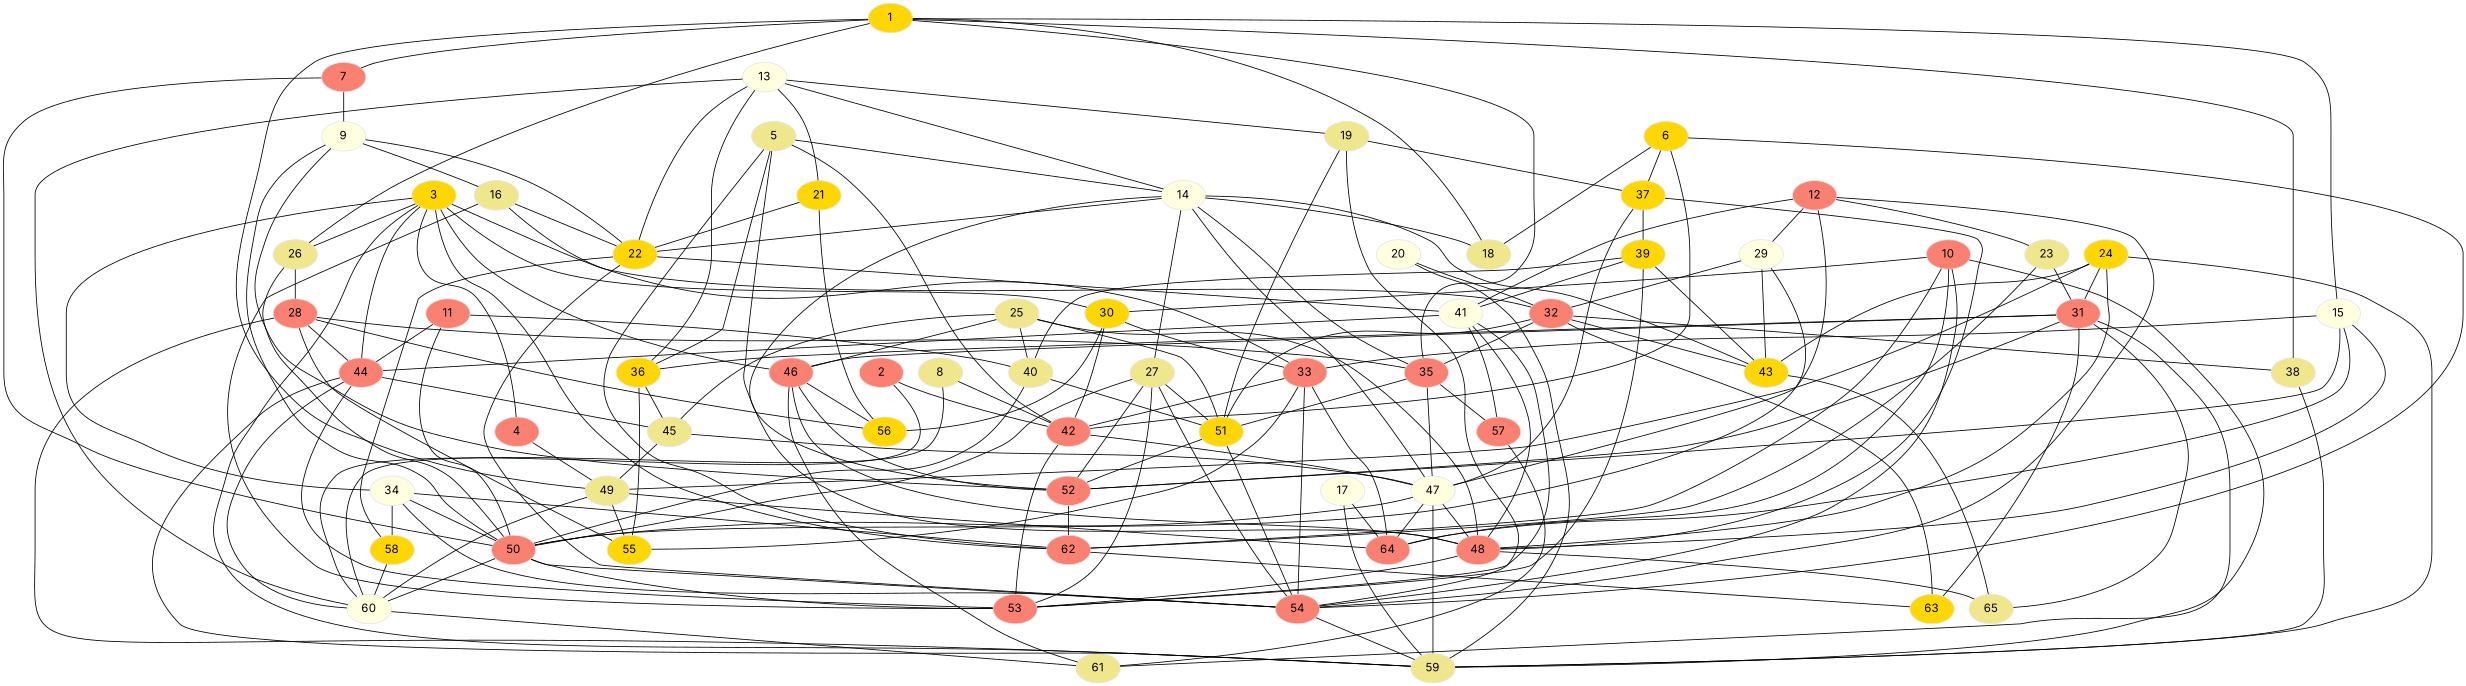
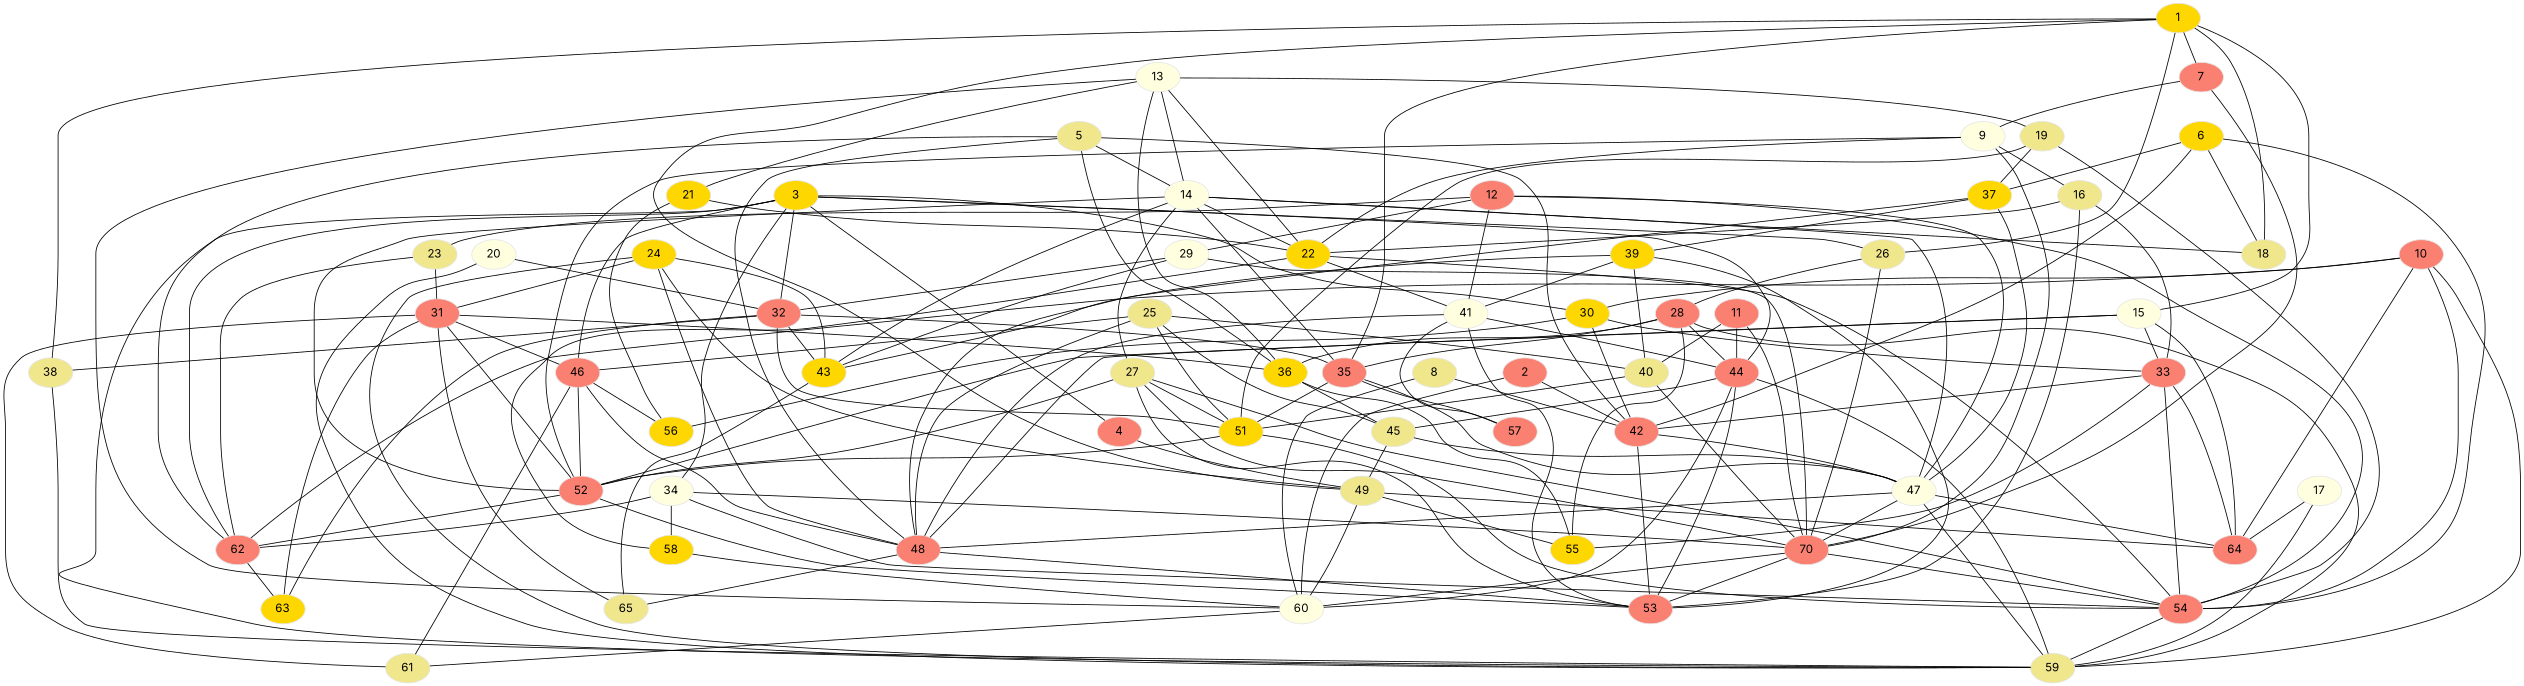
(588, 383) -> (1479, 338)
(514, 550) -> (1806, 550)
none -> (1109, 582)
(1412, 622) -> none
